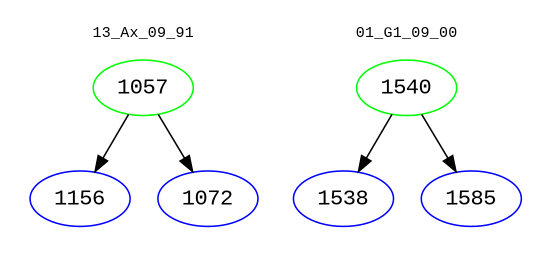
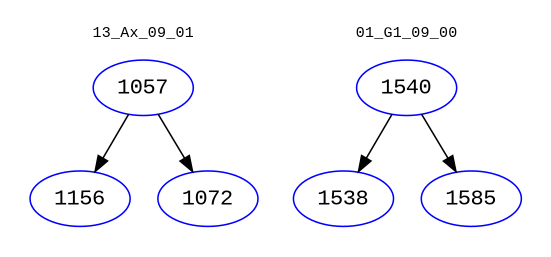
(144, 33) -> (144, 33)
(143, 88) -> (143, 88)
(407, 88) -> (407, 88)
